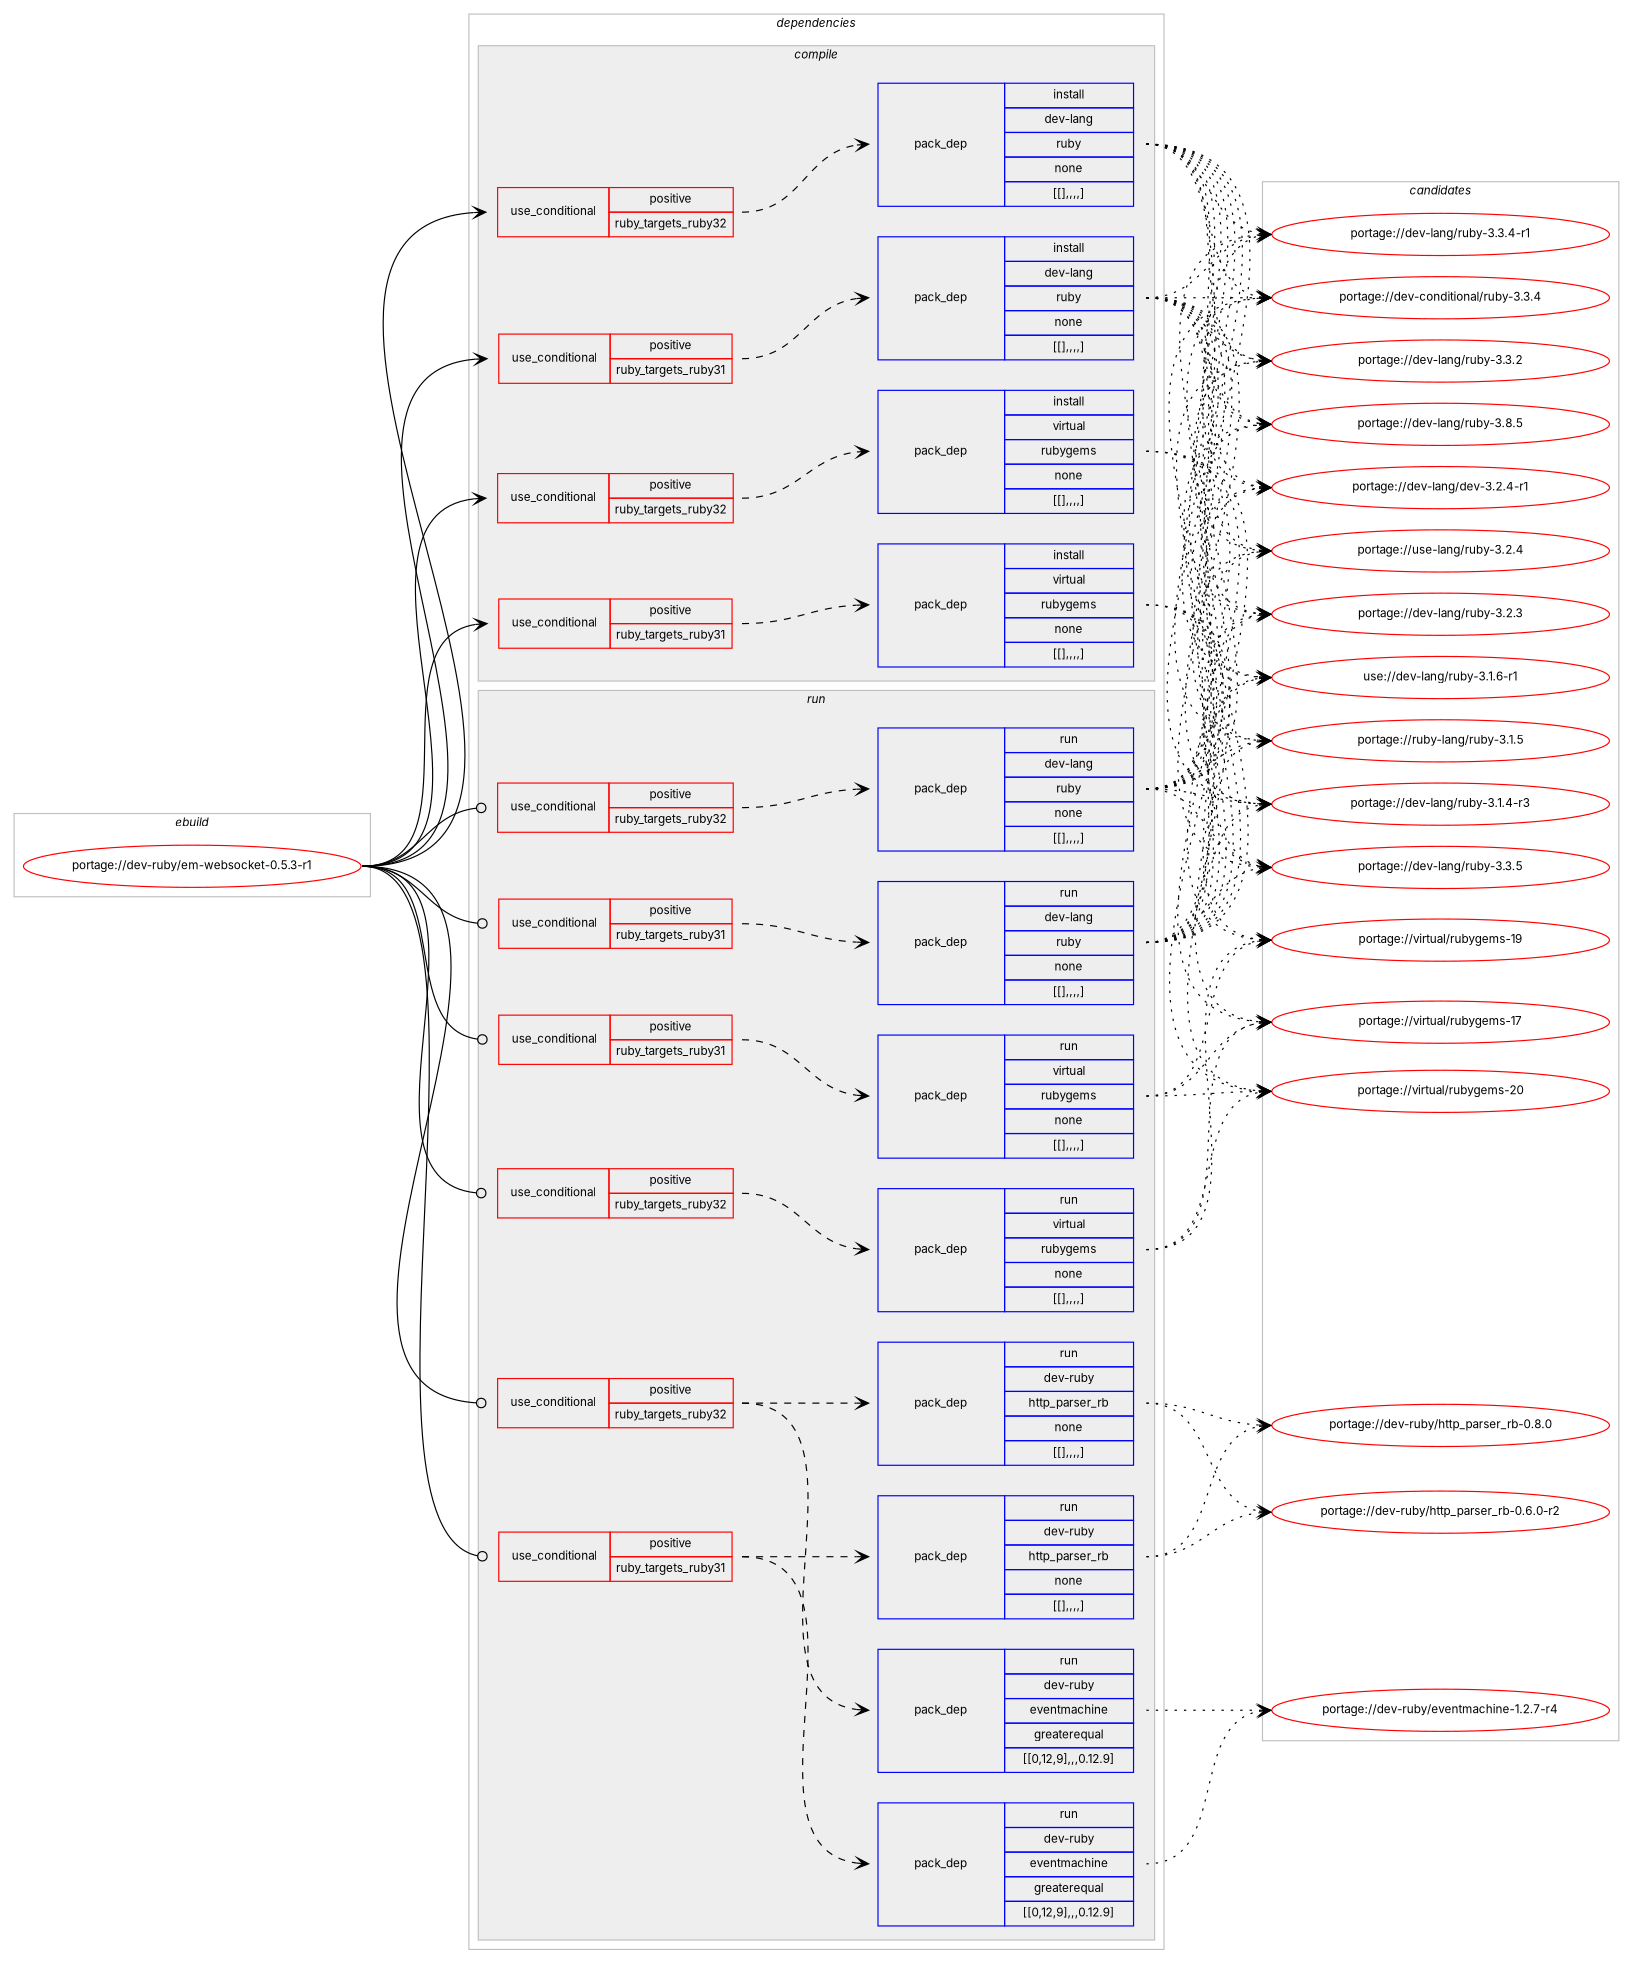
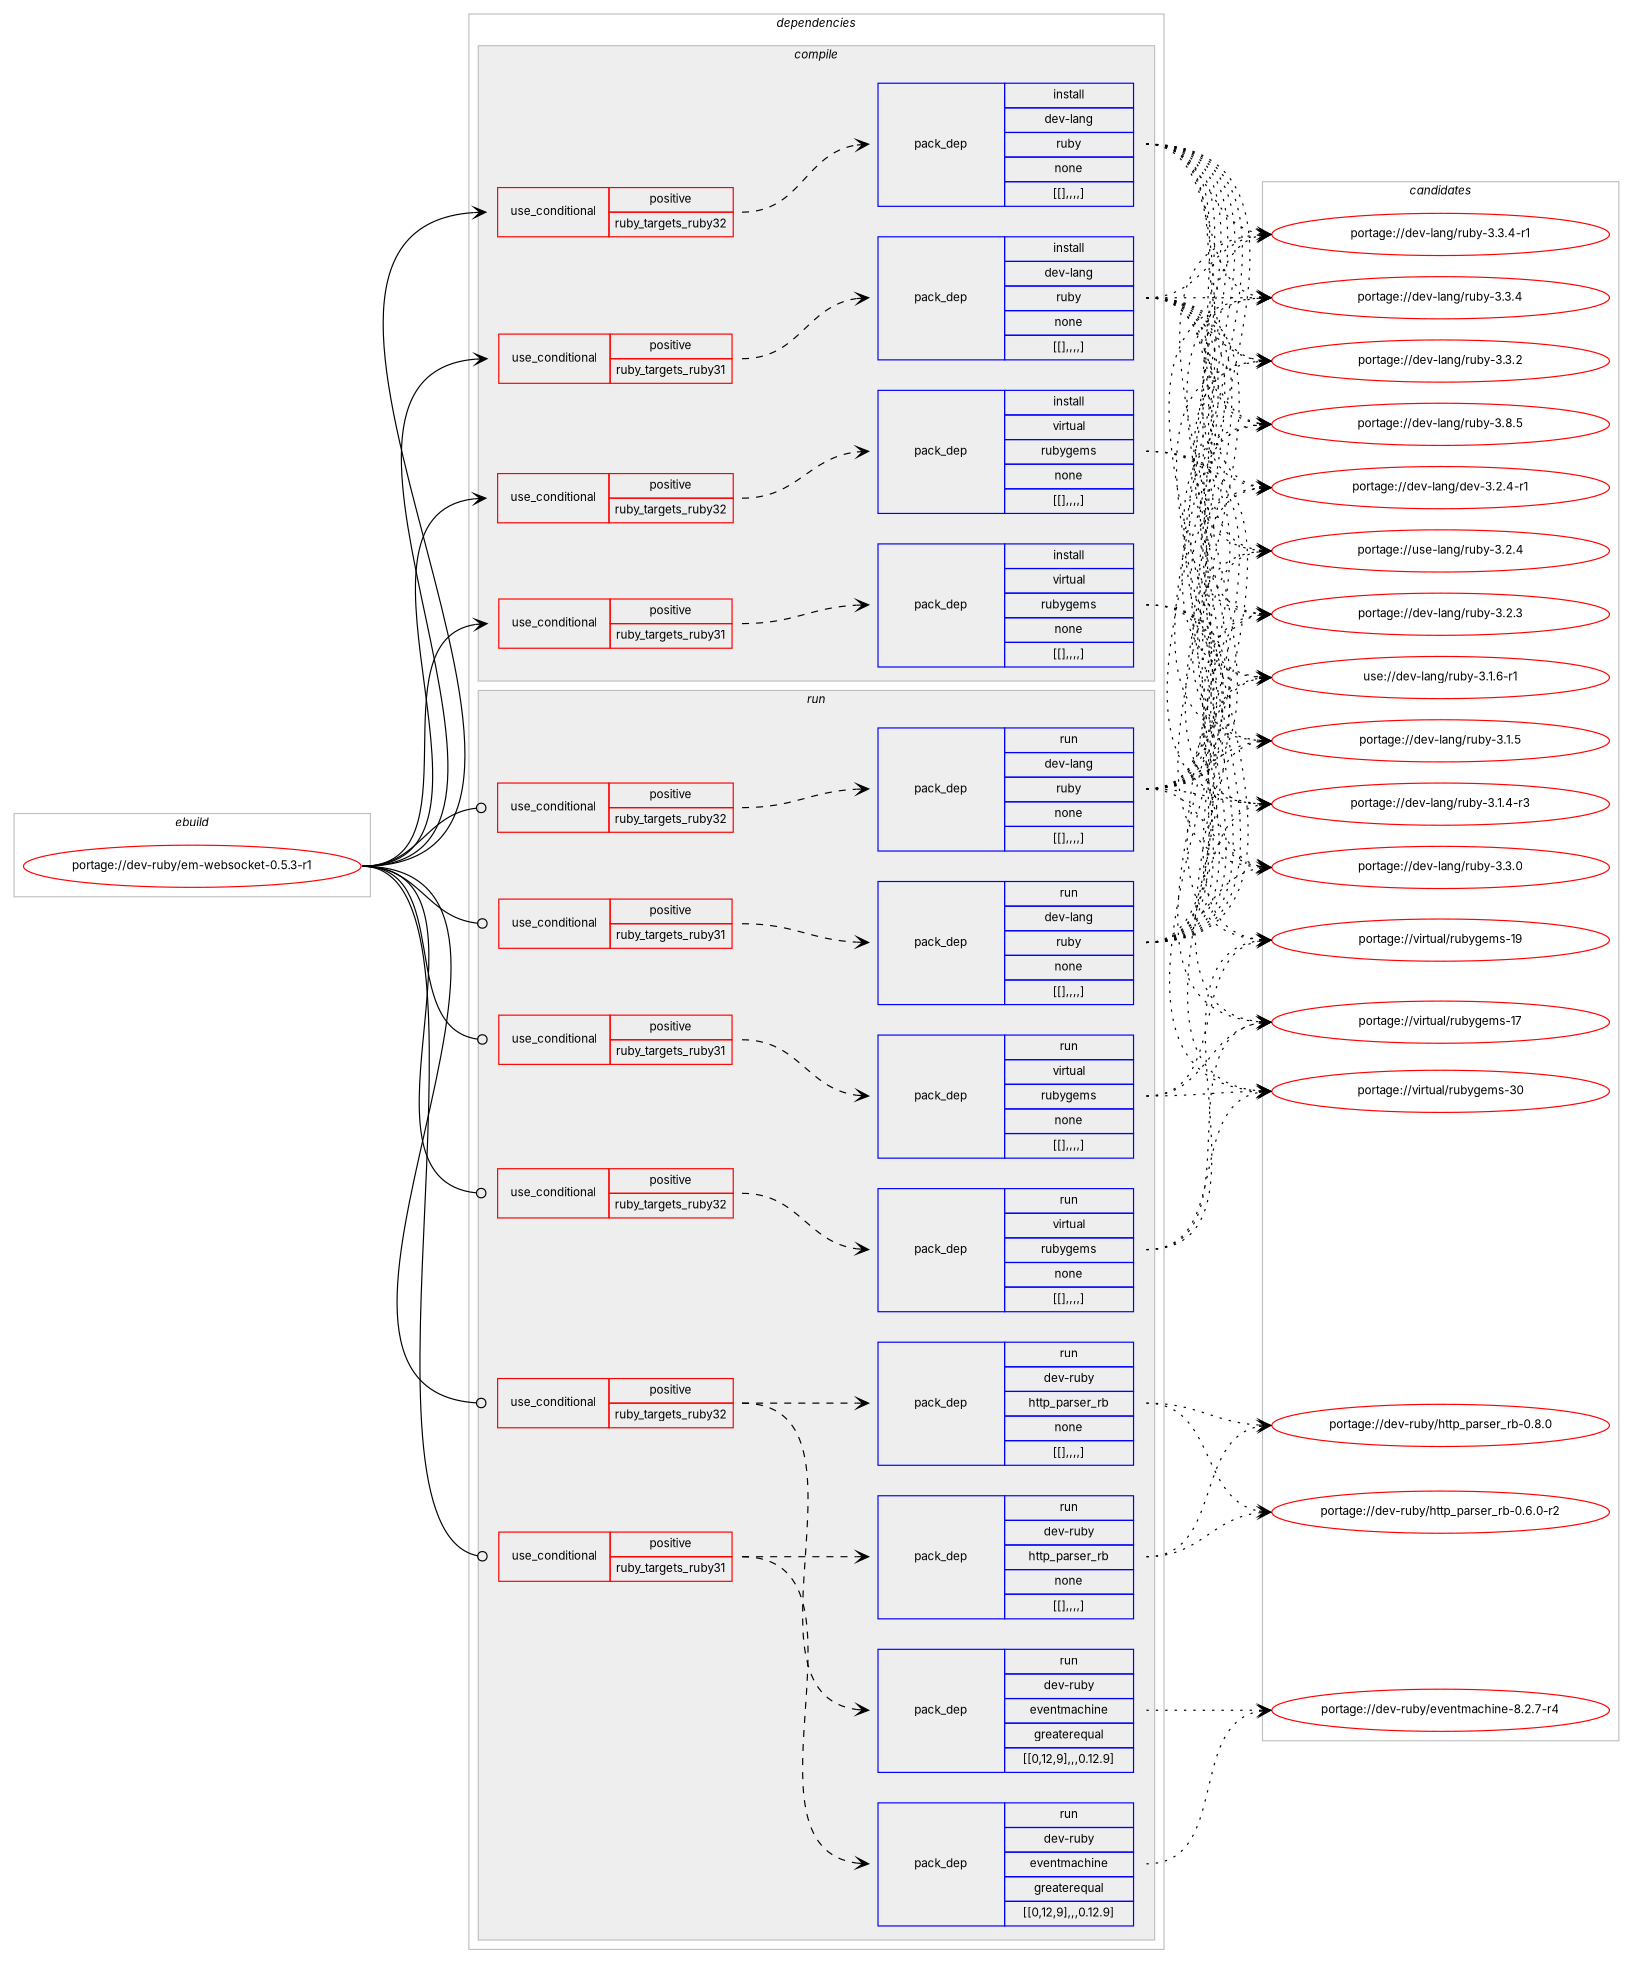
(1441, 298) -> (1441, 298)
(1441, 741) -> (1441, 741)
(1441, 867) -> (1441, 867)
(1441, 1091) -> (1441, 1091)
(1441, 1710) -> (1441, 1710)
